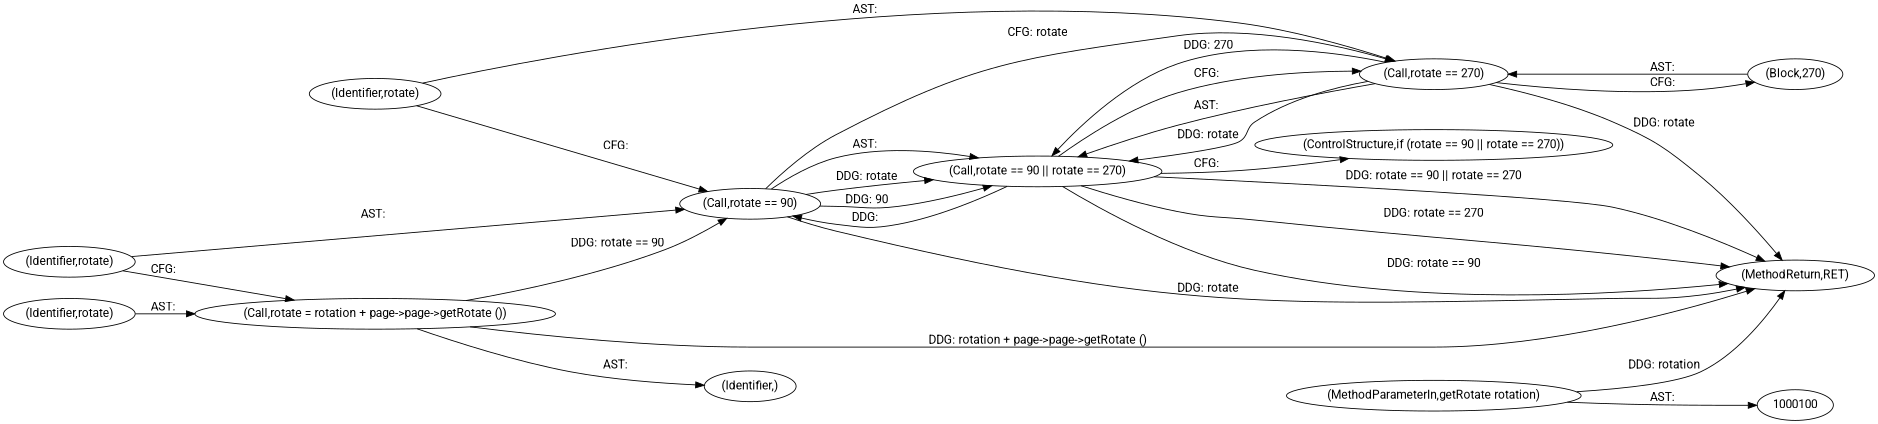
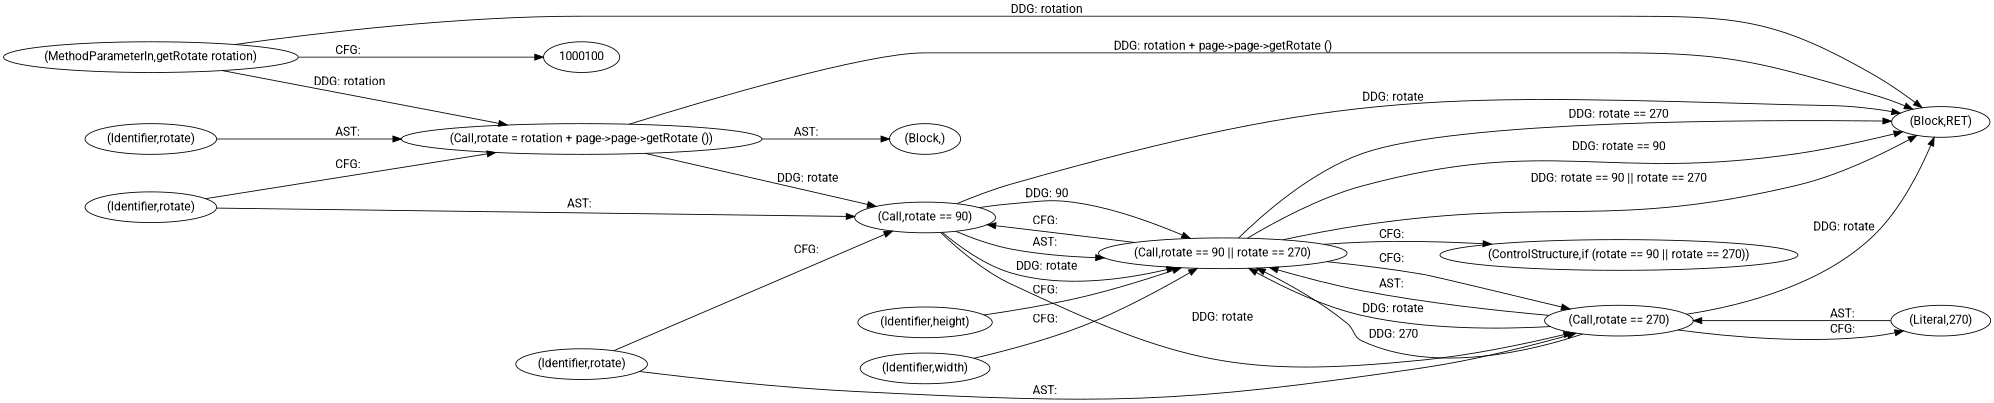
(1038, 33) -> (1223, 318)
(1795, 74) -> (1941, 321)
none -> (360, 97)
(867, 218) -> (1047, 221)
(618, 243) -> (808, 179)
(1795, 275) -> (1941, 122)
none -> (925, 322)
none -> (925, 368)
(750, 386) -> (925, 139)
(1664, 398) -> (350, 51)
